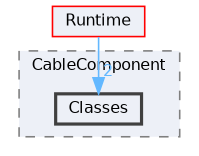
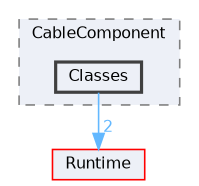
(99, 61) -> (99, 115)
